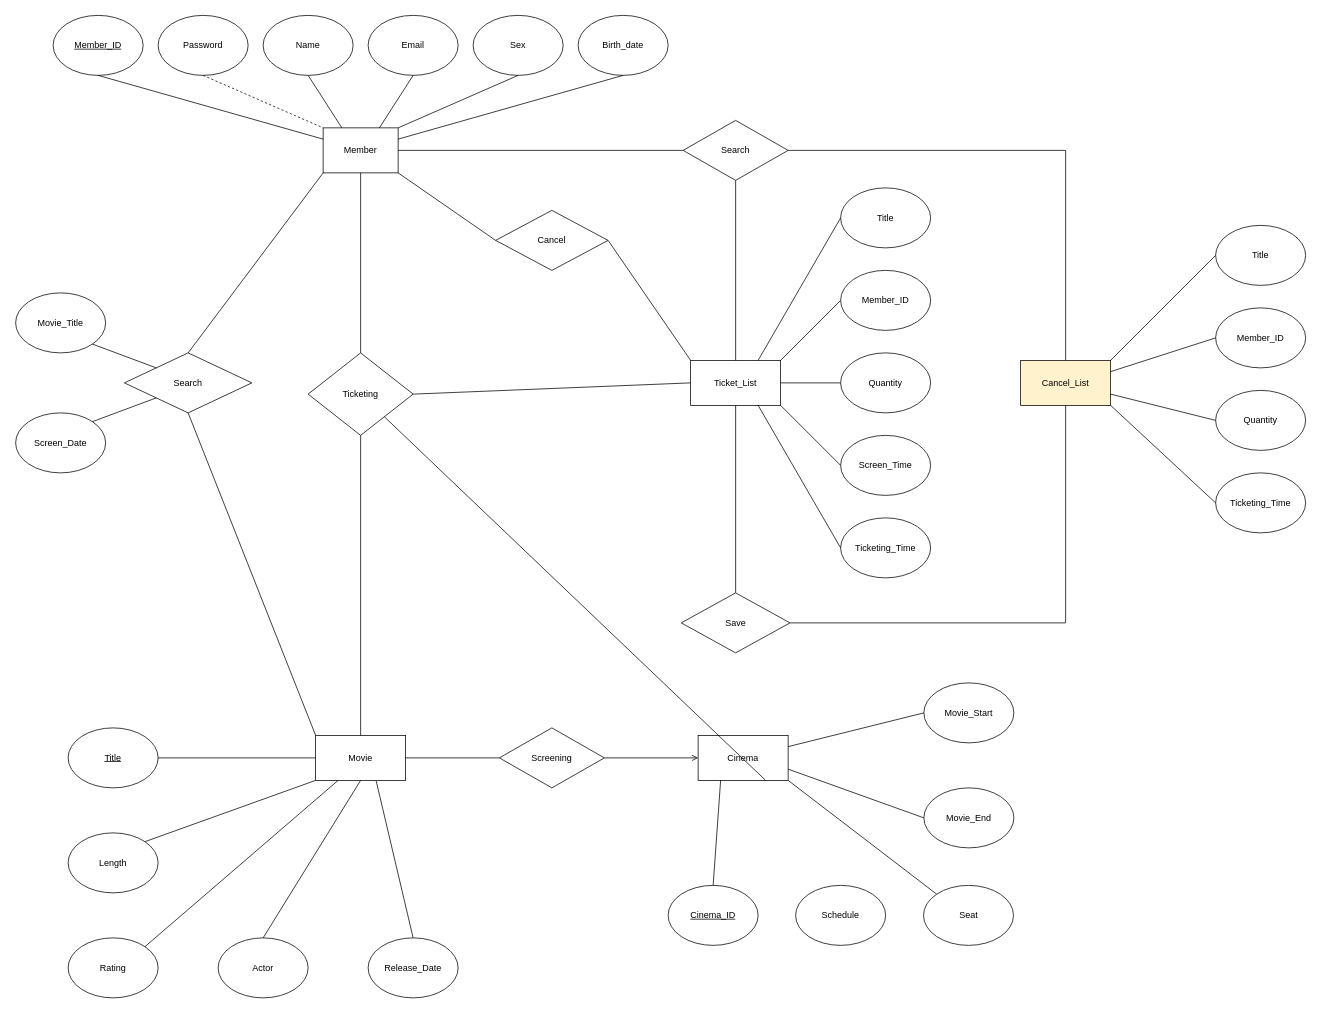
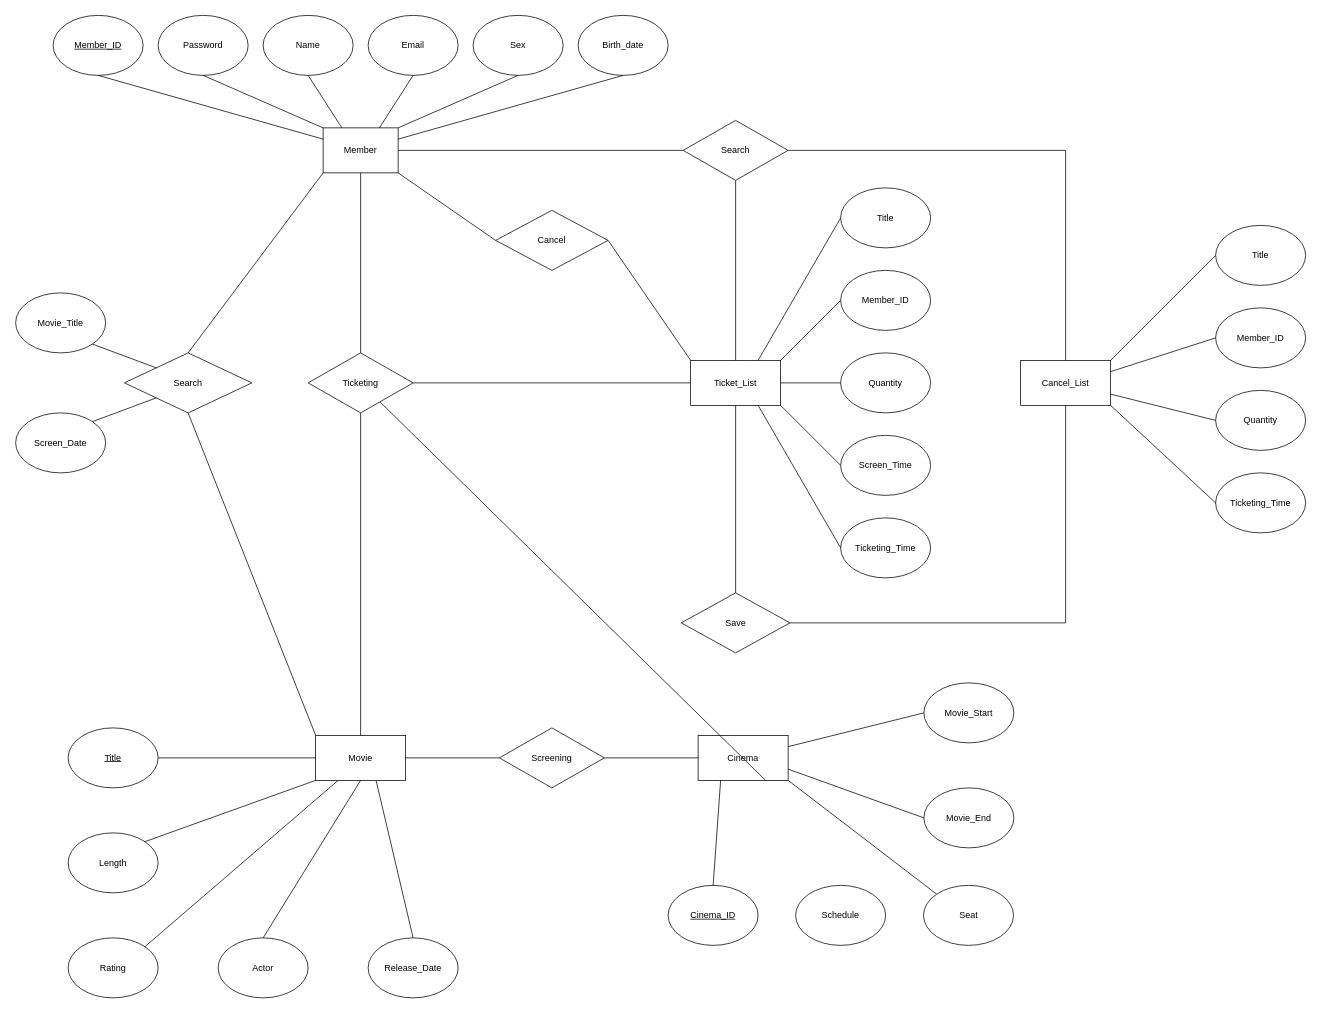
(263, 102) -> (263, 102)
(1065, 383) -> (1065, 383)
(360, 394) -> (360, 383)
(693, 758) -> (693, 758)
